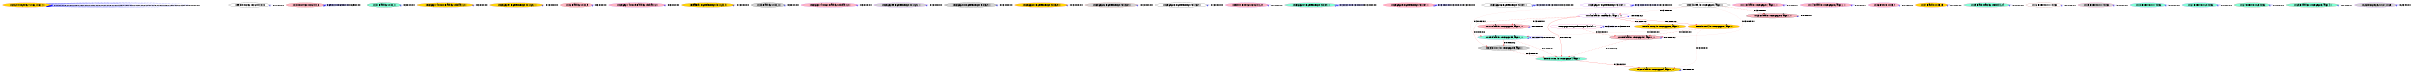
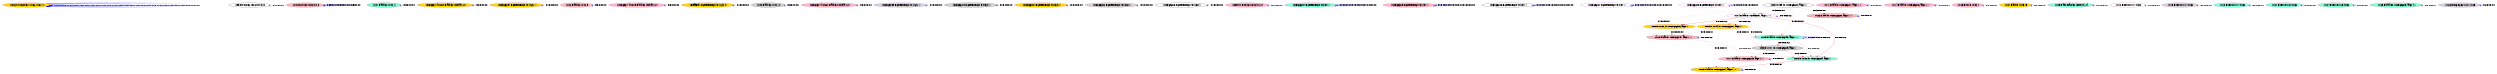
(1546, 19) -> (1762, 53)
(1595, 33) -> (1671, 31)
(1548, 48) -> (1814, 48)
